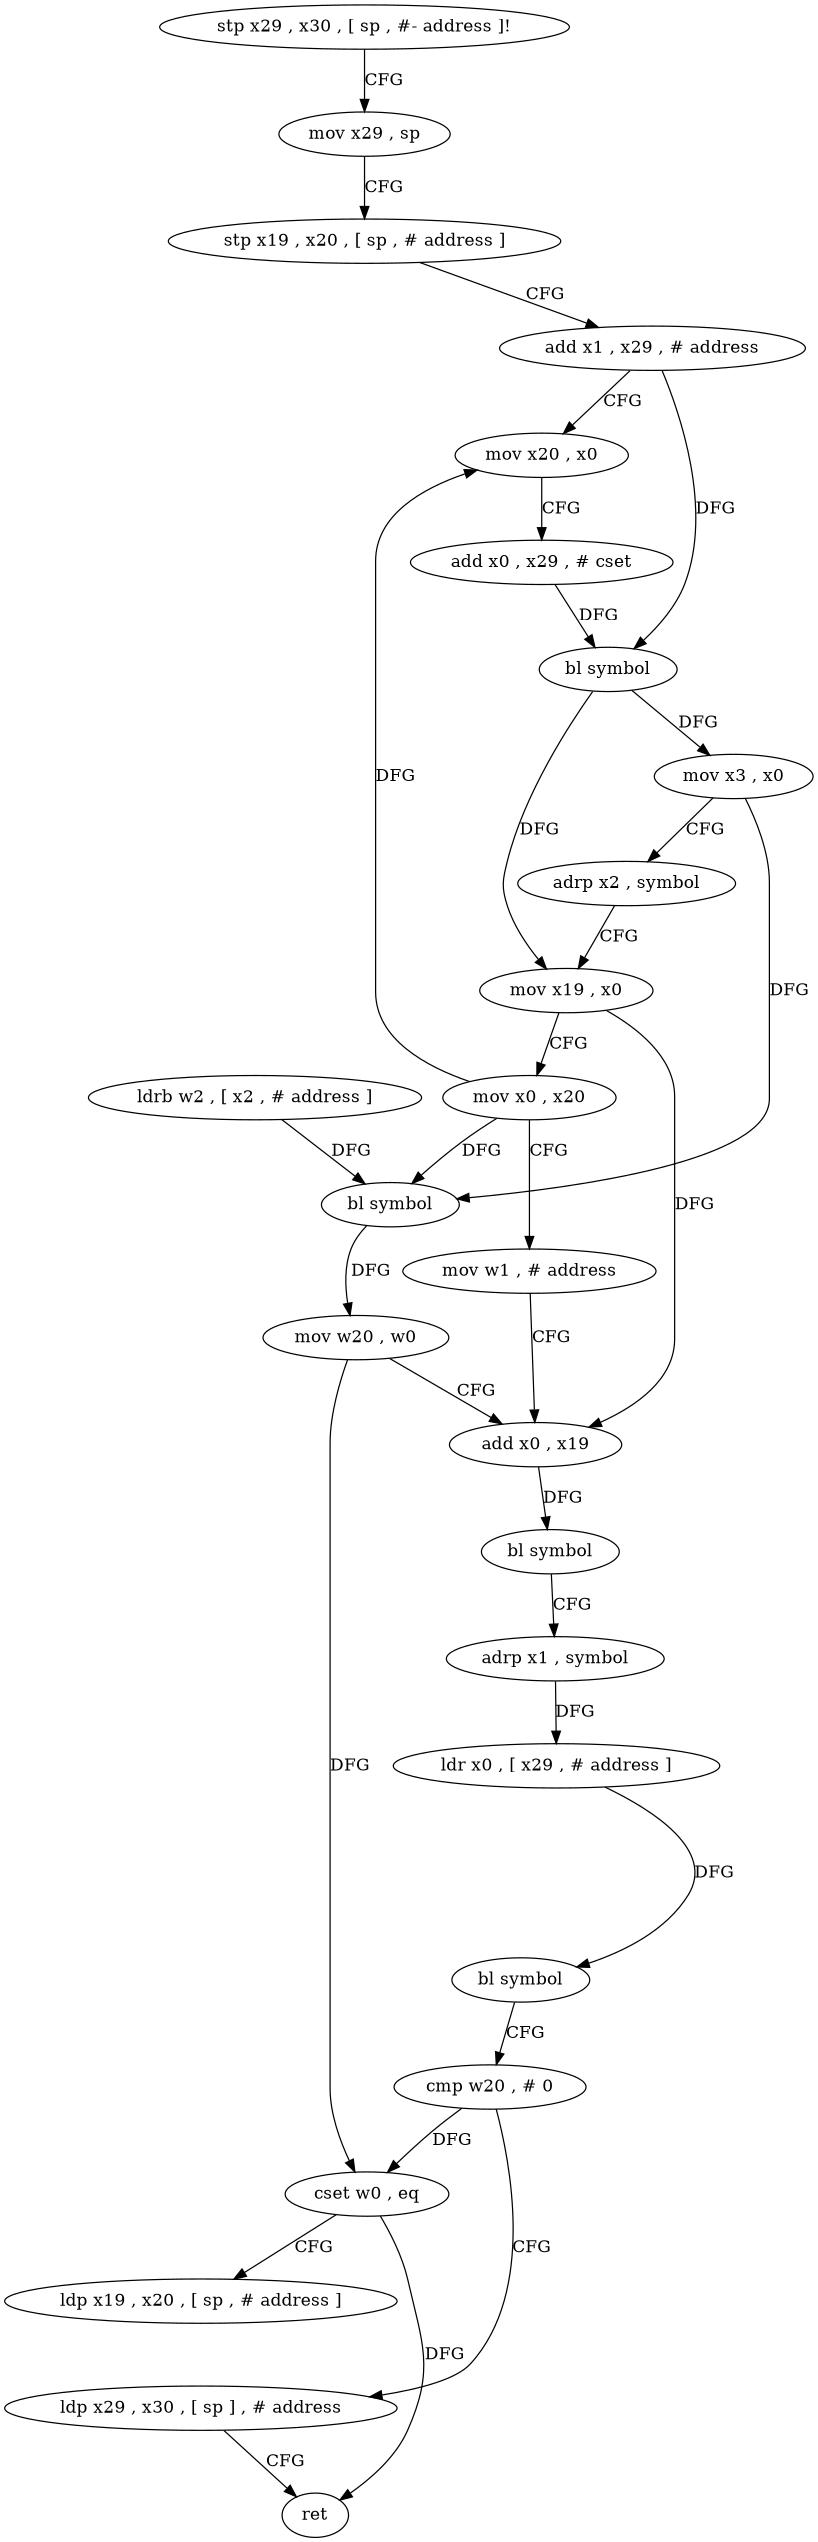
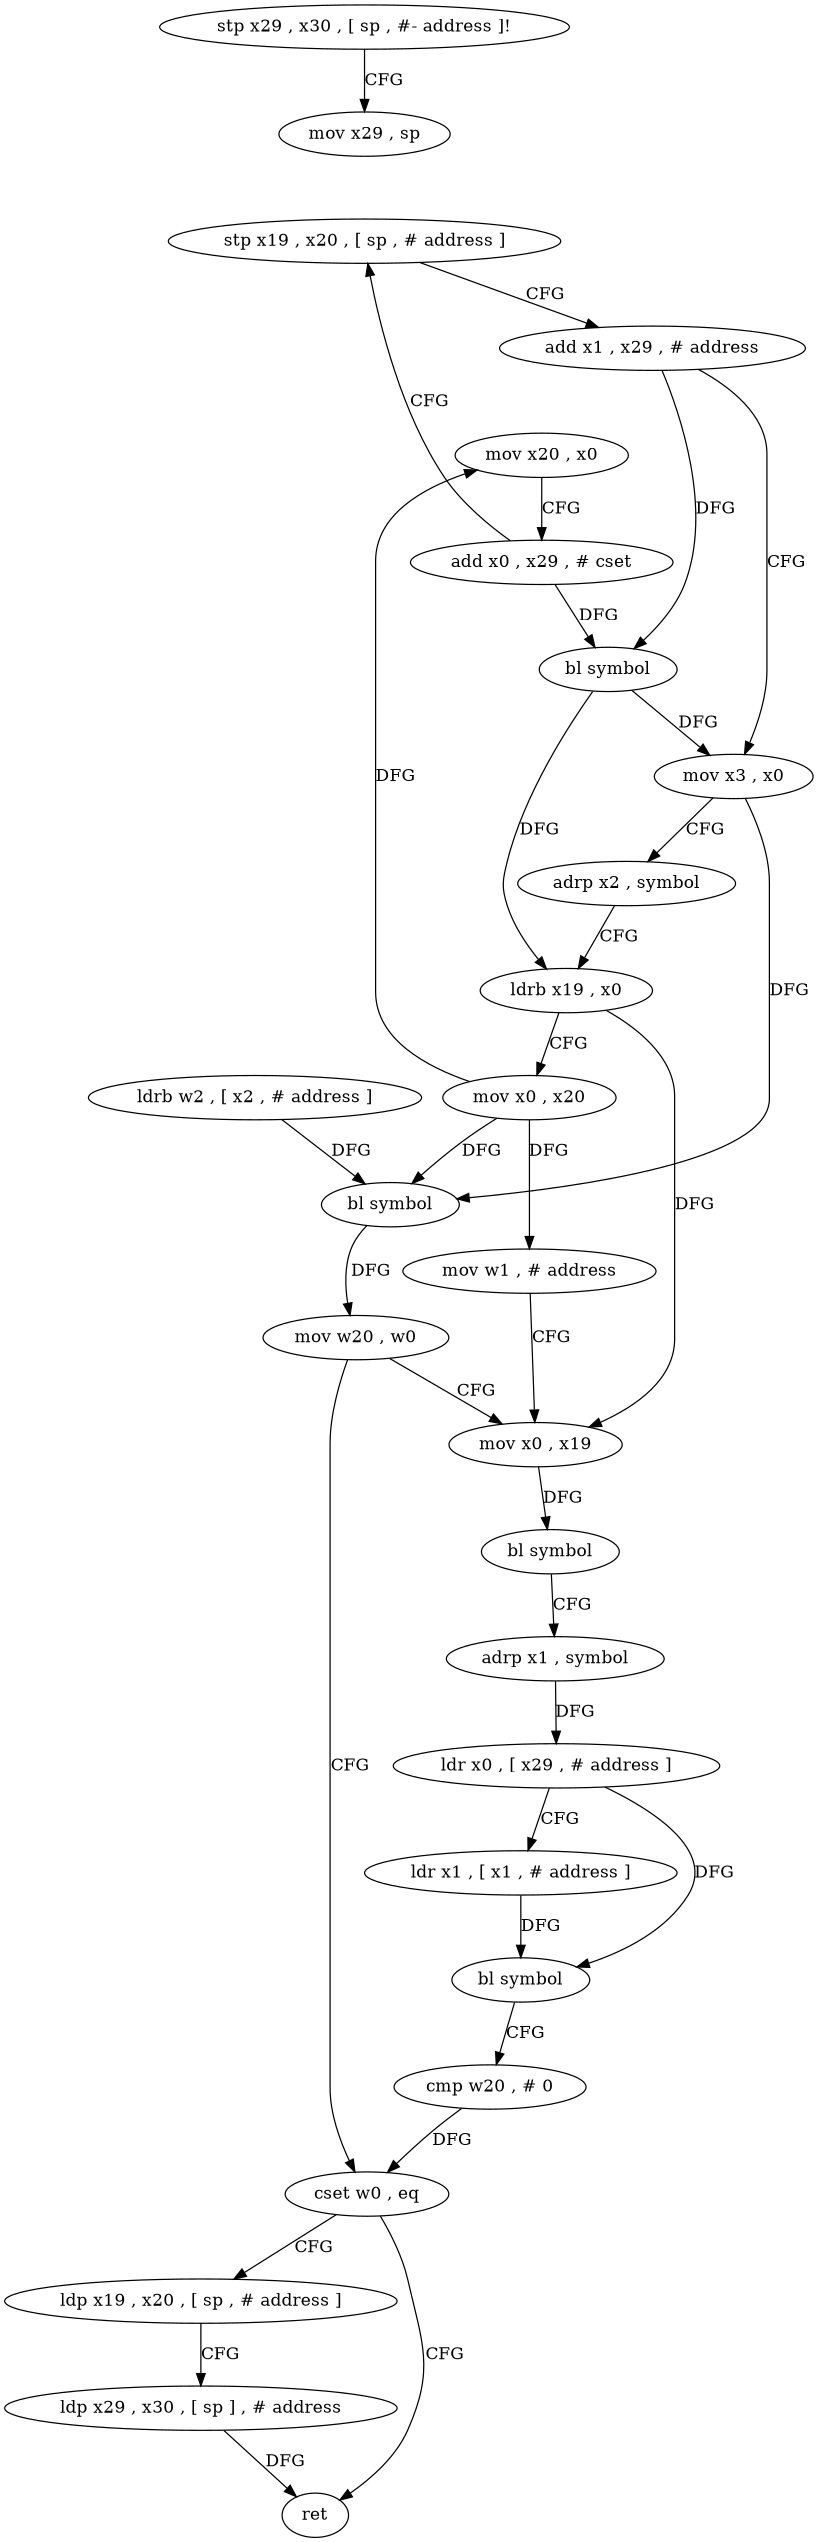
(365, 182) -> (415, 423)
(601, 398) -> (767, 542)
(566, 991) -> (566, 991)
(549, 1151) -> (549, 1151)
(536, 1445) -> (536, 1445)
(350, 1766) -> (350, 1766)
none -> (521, 1873)
(507, 2288) -> (201, 2348)
(445, 2355) -> (445, 2355)
(286, 2462) -> (286, 2462)
